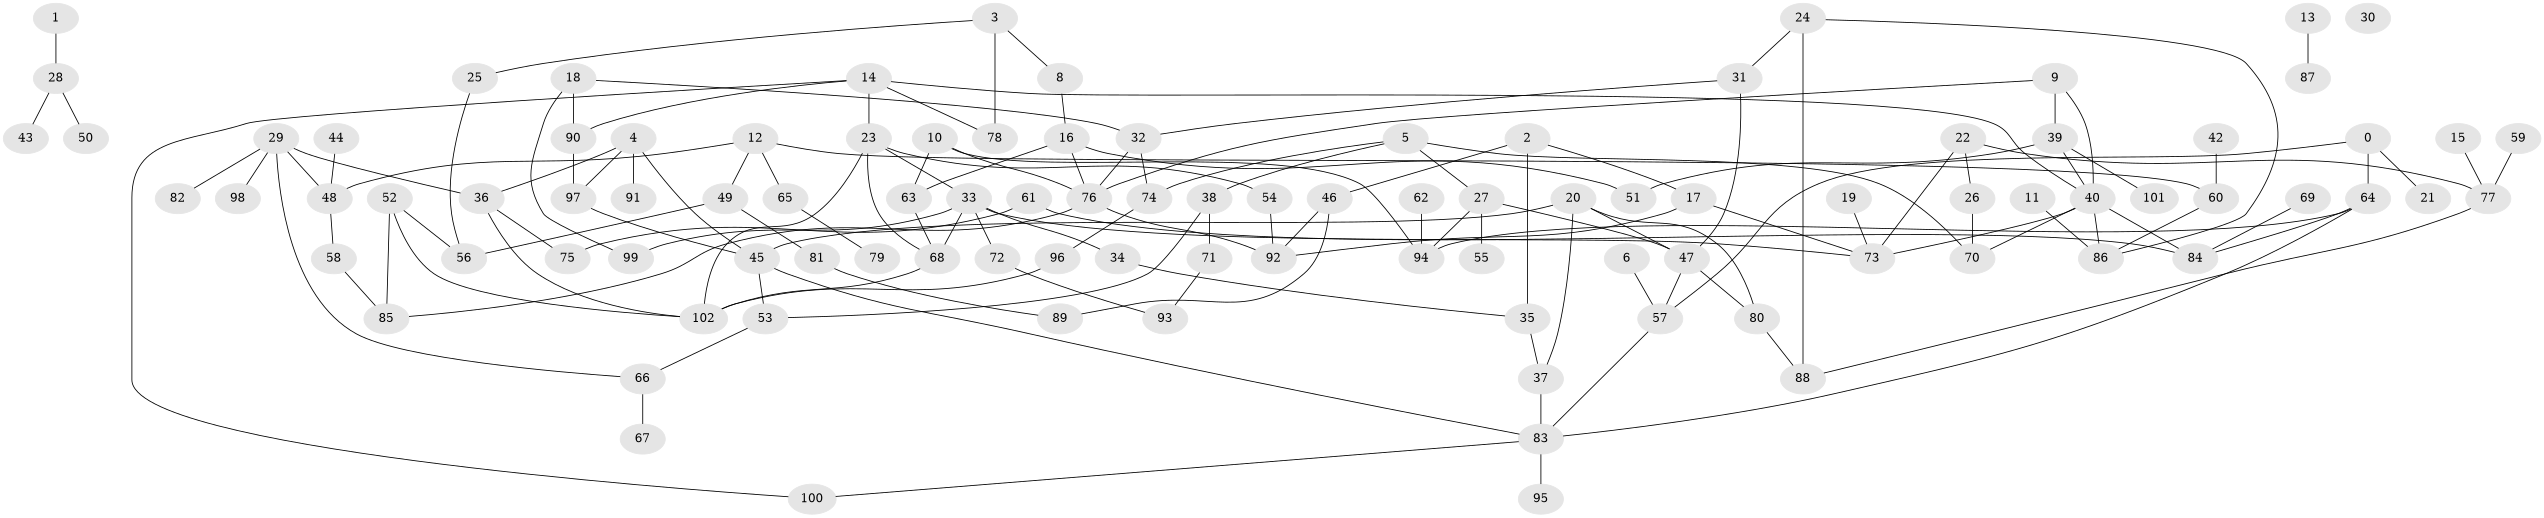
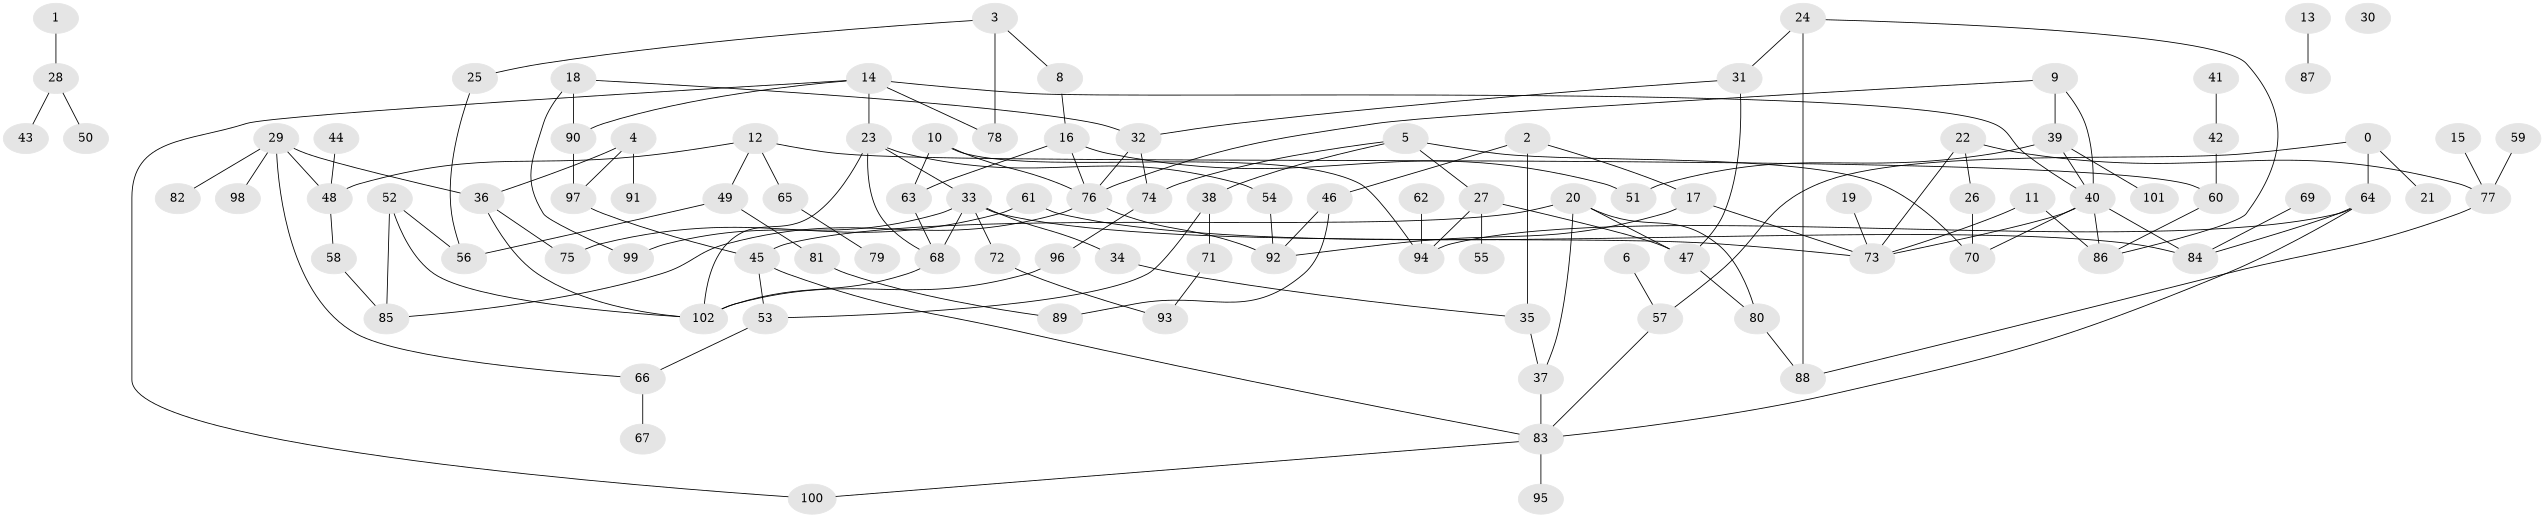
none -> (2216, 78)
(684, 203) -> none
none -> (1979, 223)
(1674, 289) -> none
